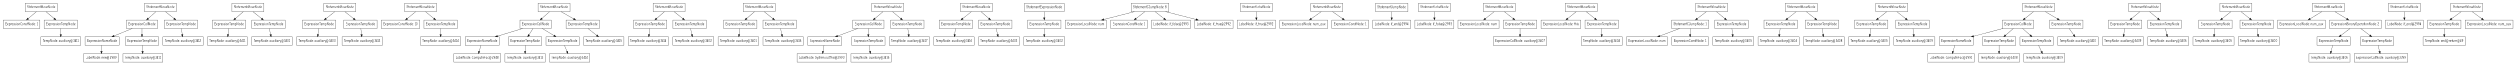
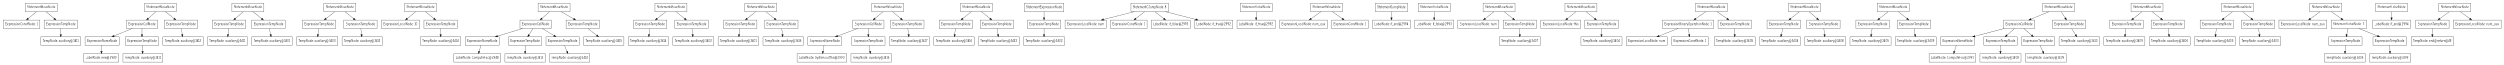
(401, 24) -> (401, 24)
(1690, 24) -> (1688, 24)
(2355, 24) -> (2349, 24)
(999, 41) -> (999, 41)
(1520, 41) -> (1520, 41)
(2381, 58) -> (2390, 58)
